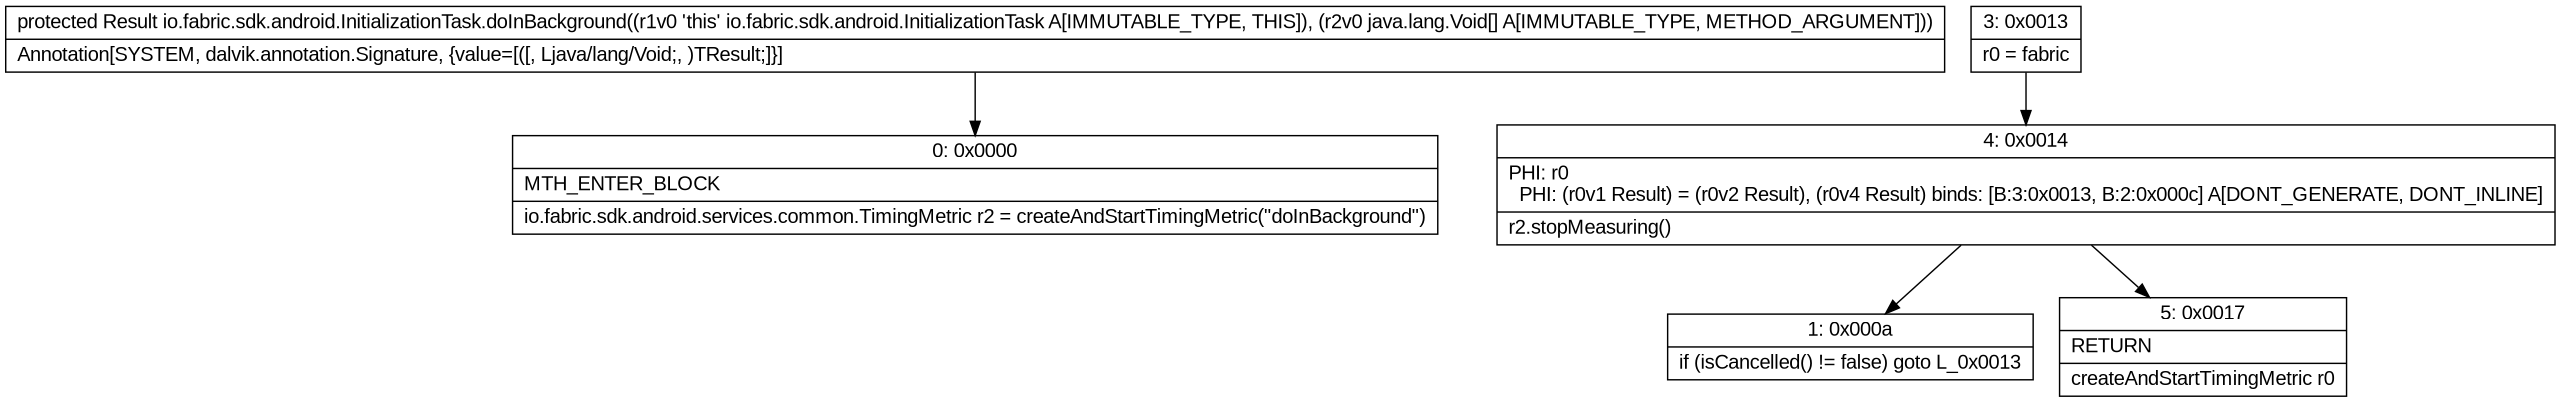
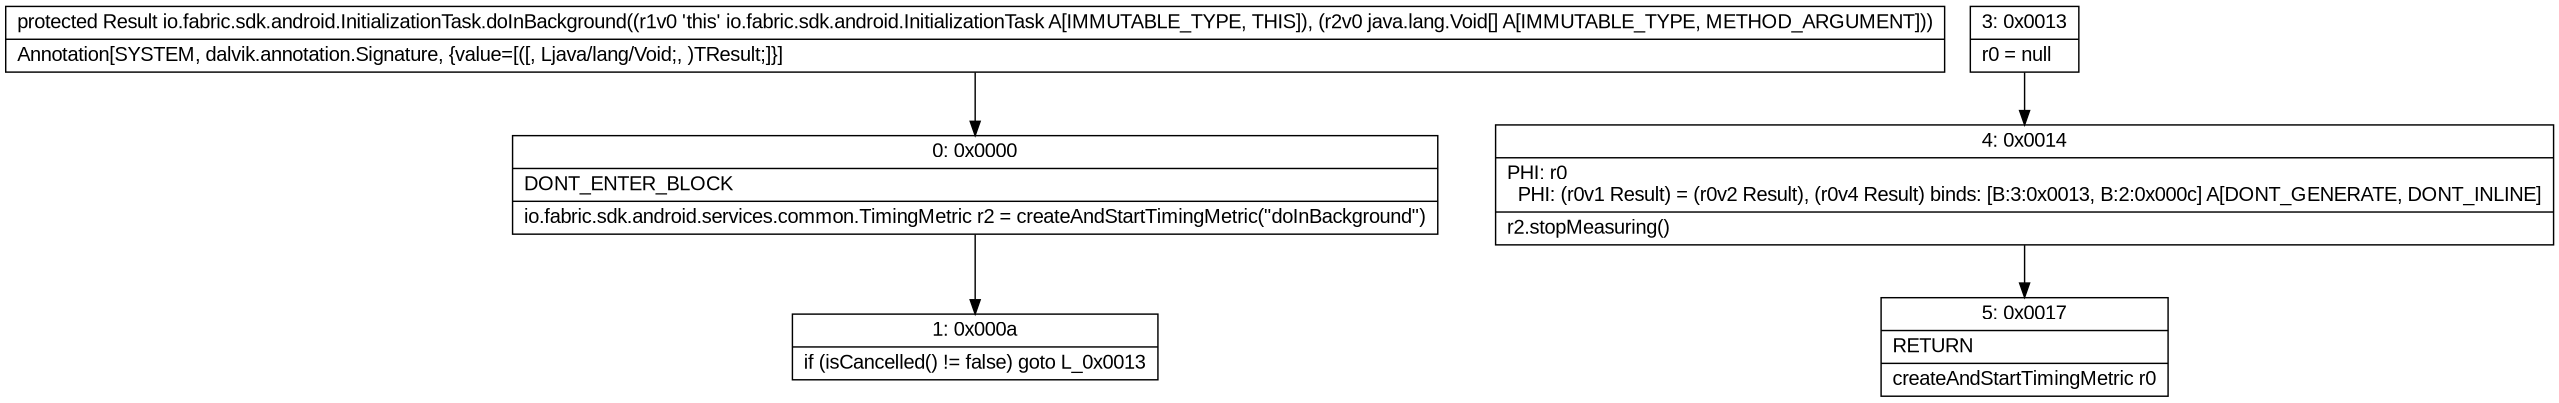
(2026, 55) -> (2017, 55)
(623, 184) -> (629, 184)
(1929, 275) -> (975, 267)
